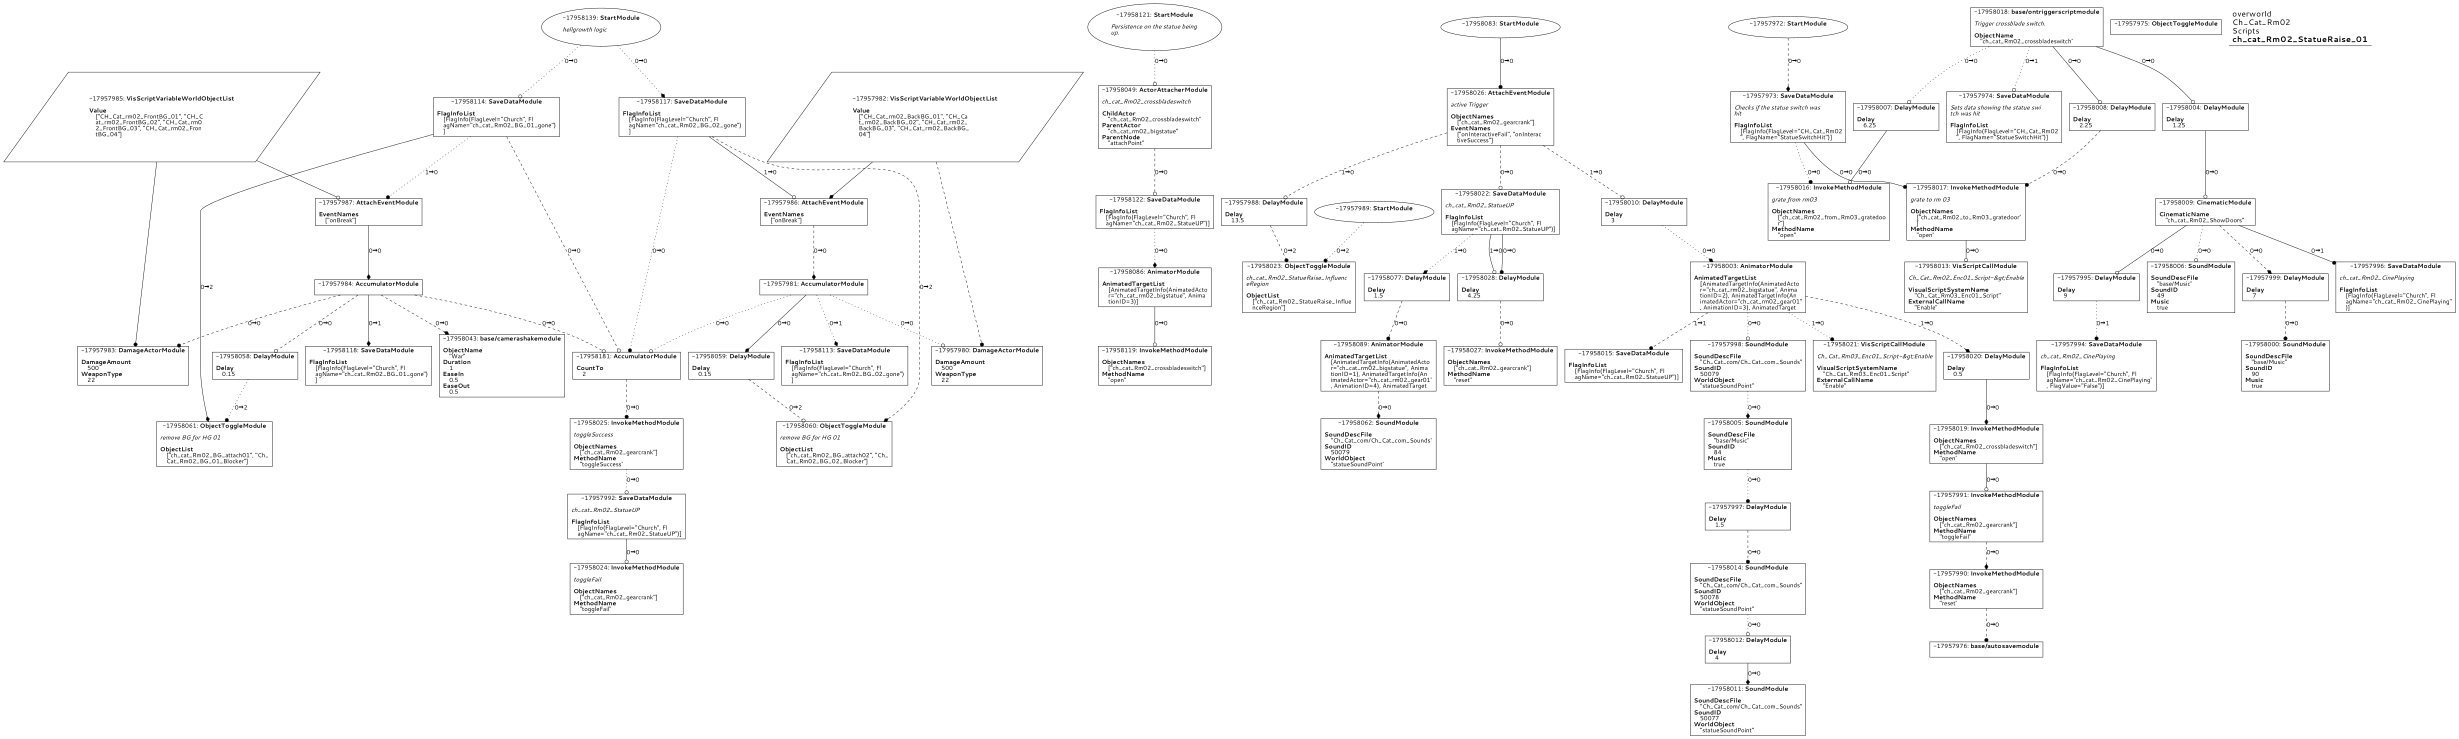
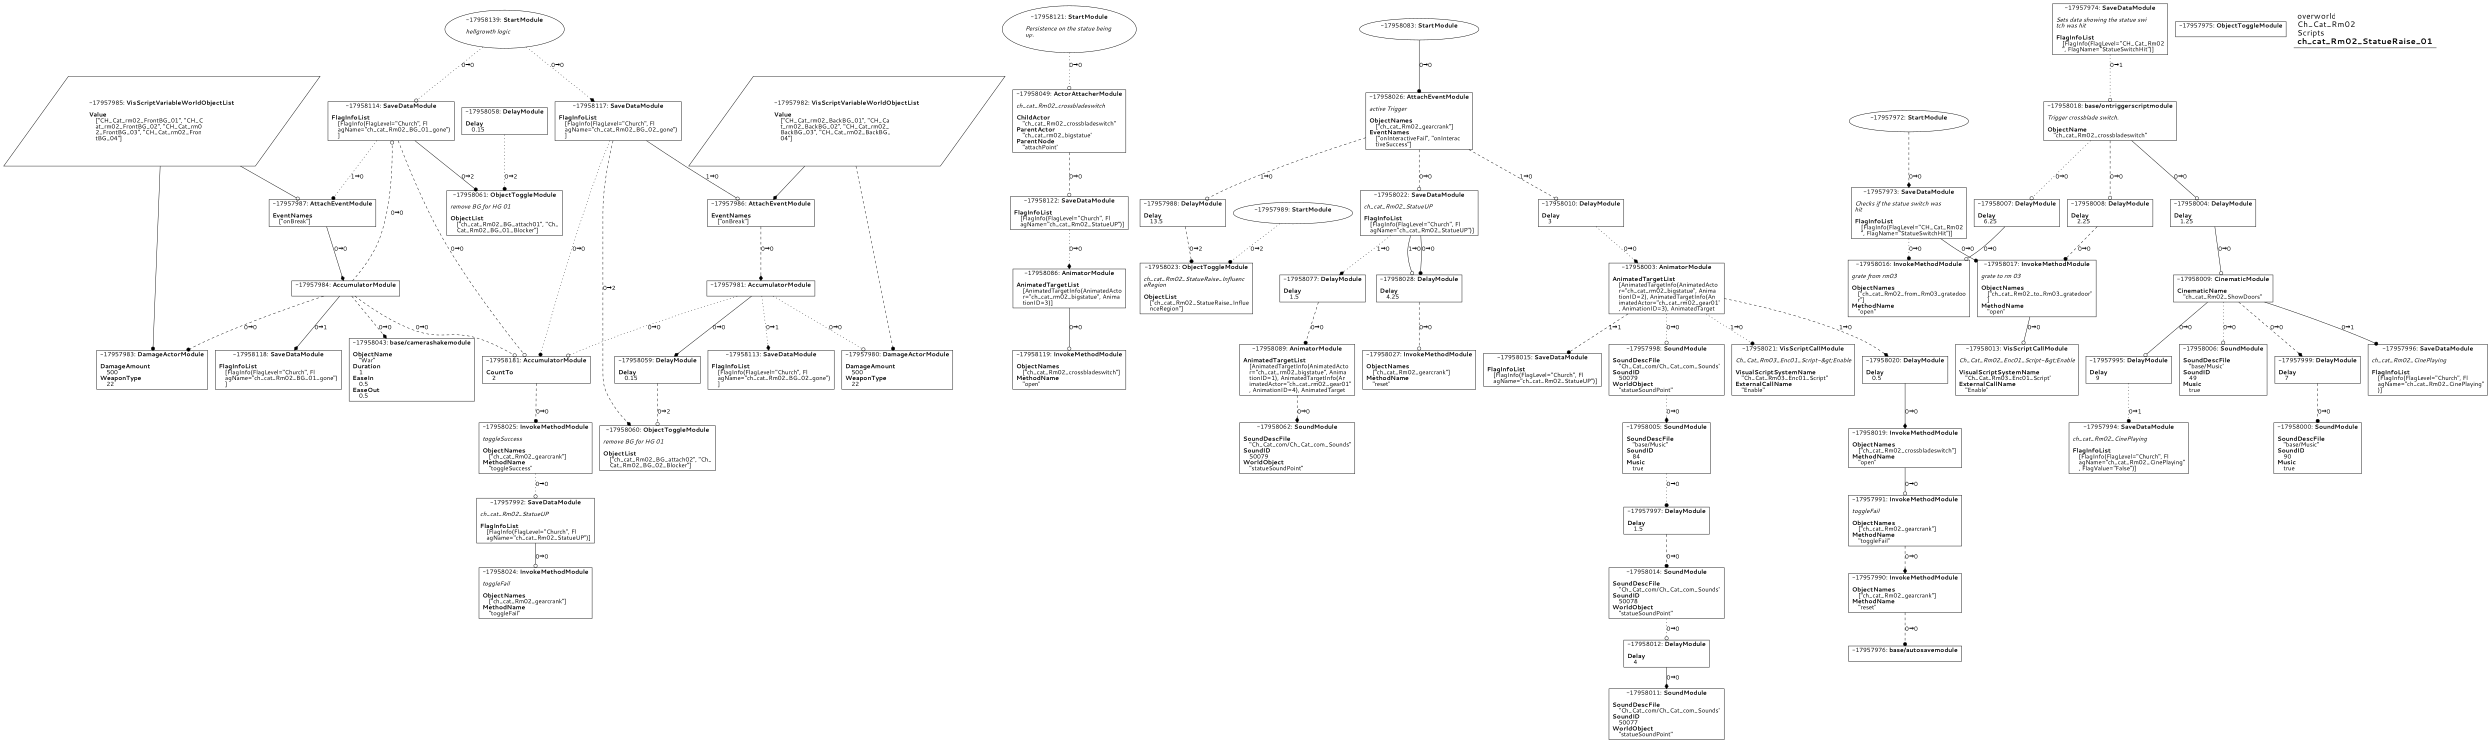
(2022, 67) -> (2110, 76)
(2076, 74) -> (2110, 168)
(218, 201) -> (445, 165)
(318, 323) -> (386, 217)
